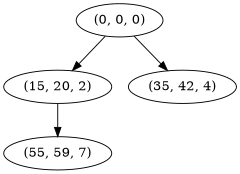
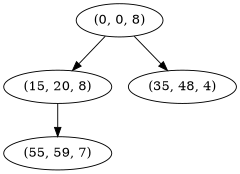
(120, 20) -> (120, 20)
(58, 87) -> (58, 87)
(182, 87) -> (182, 87)
